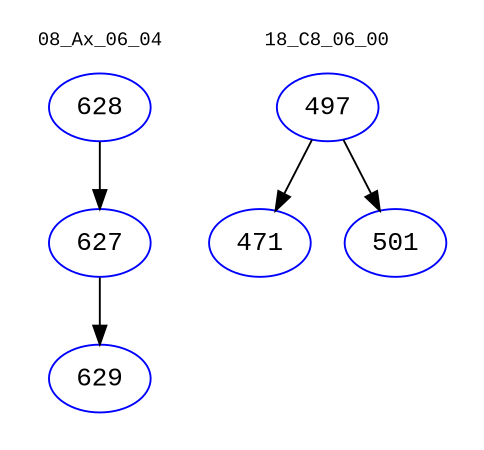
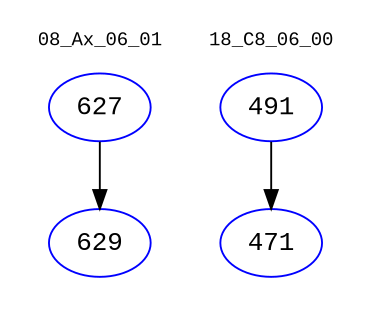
(101, 40) -> (101, 40)
(100, 107) -> none
(328, 107) -> (271, 107)
(396, 243) -> none
